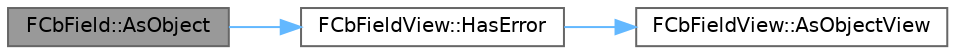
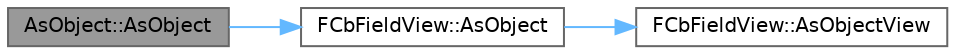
(118, 27) -> (118, 27)
(432, 27) -> (432, 27)
